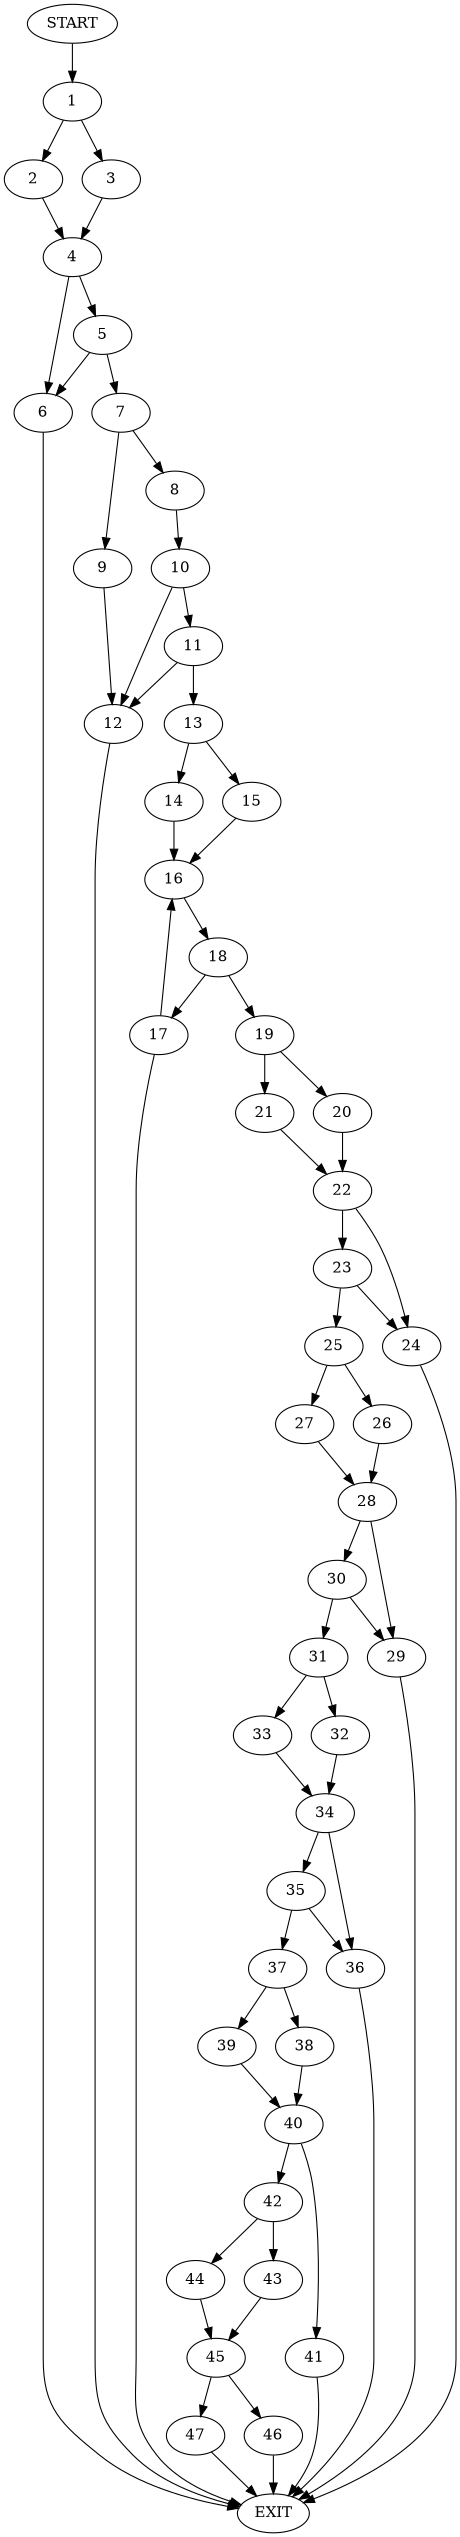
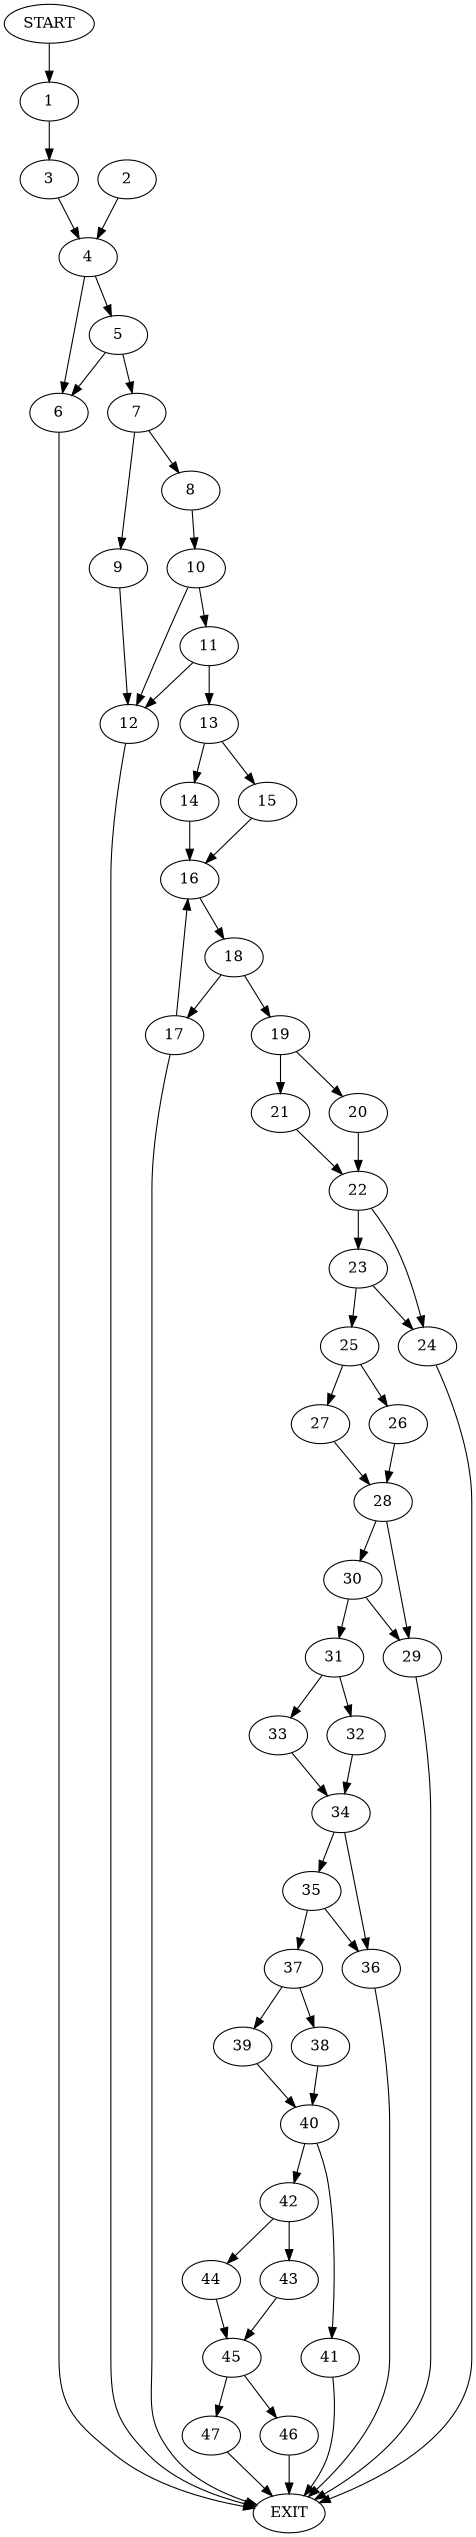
(55, 136) -> none
